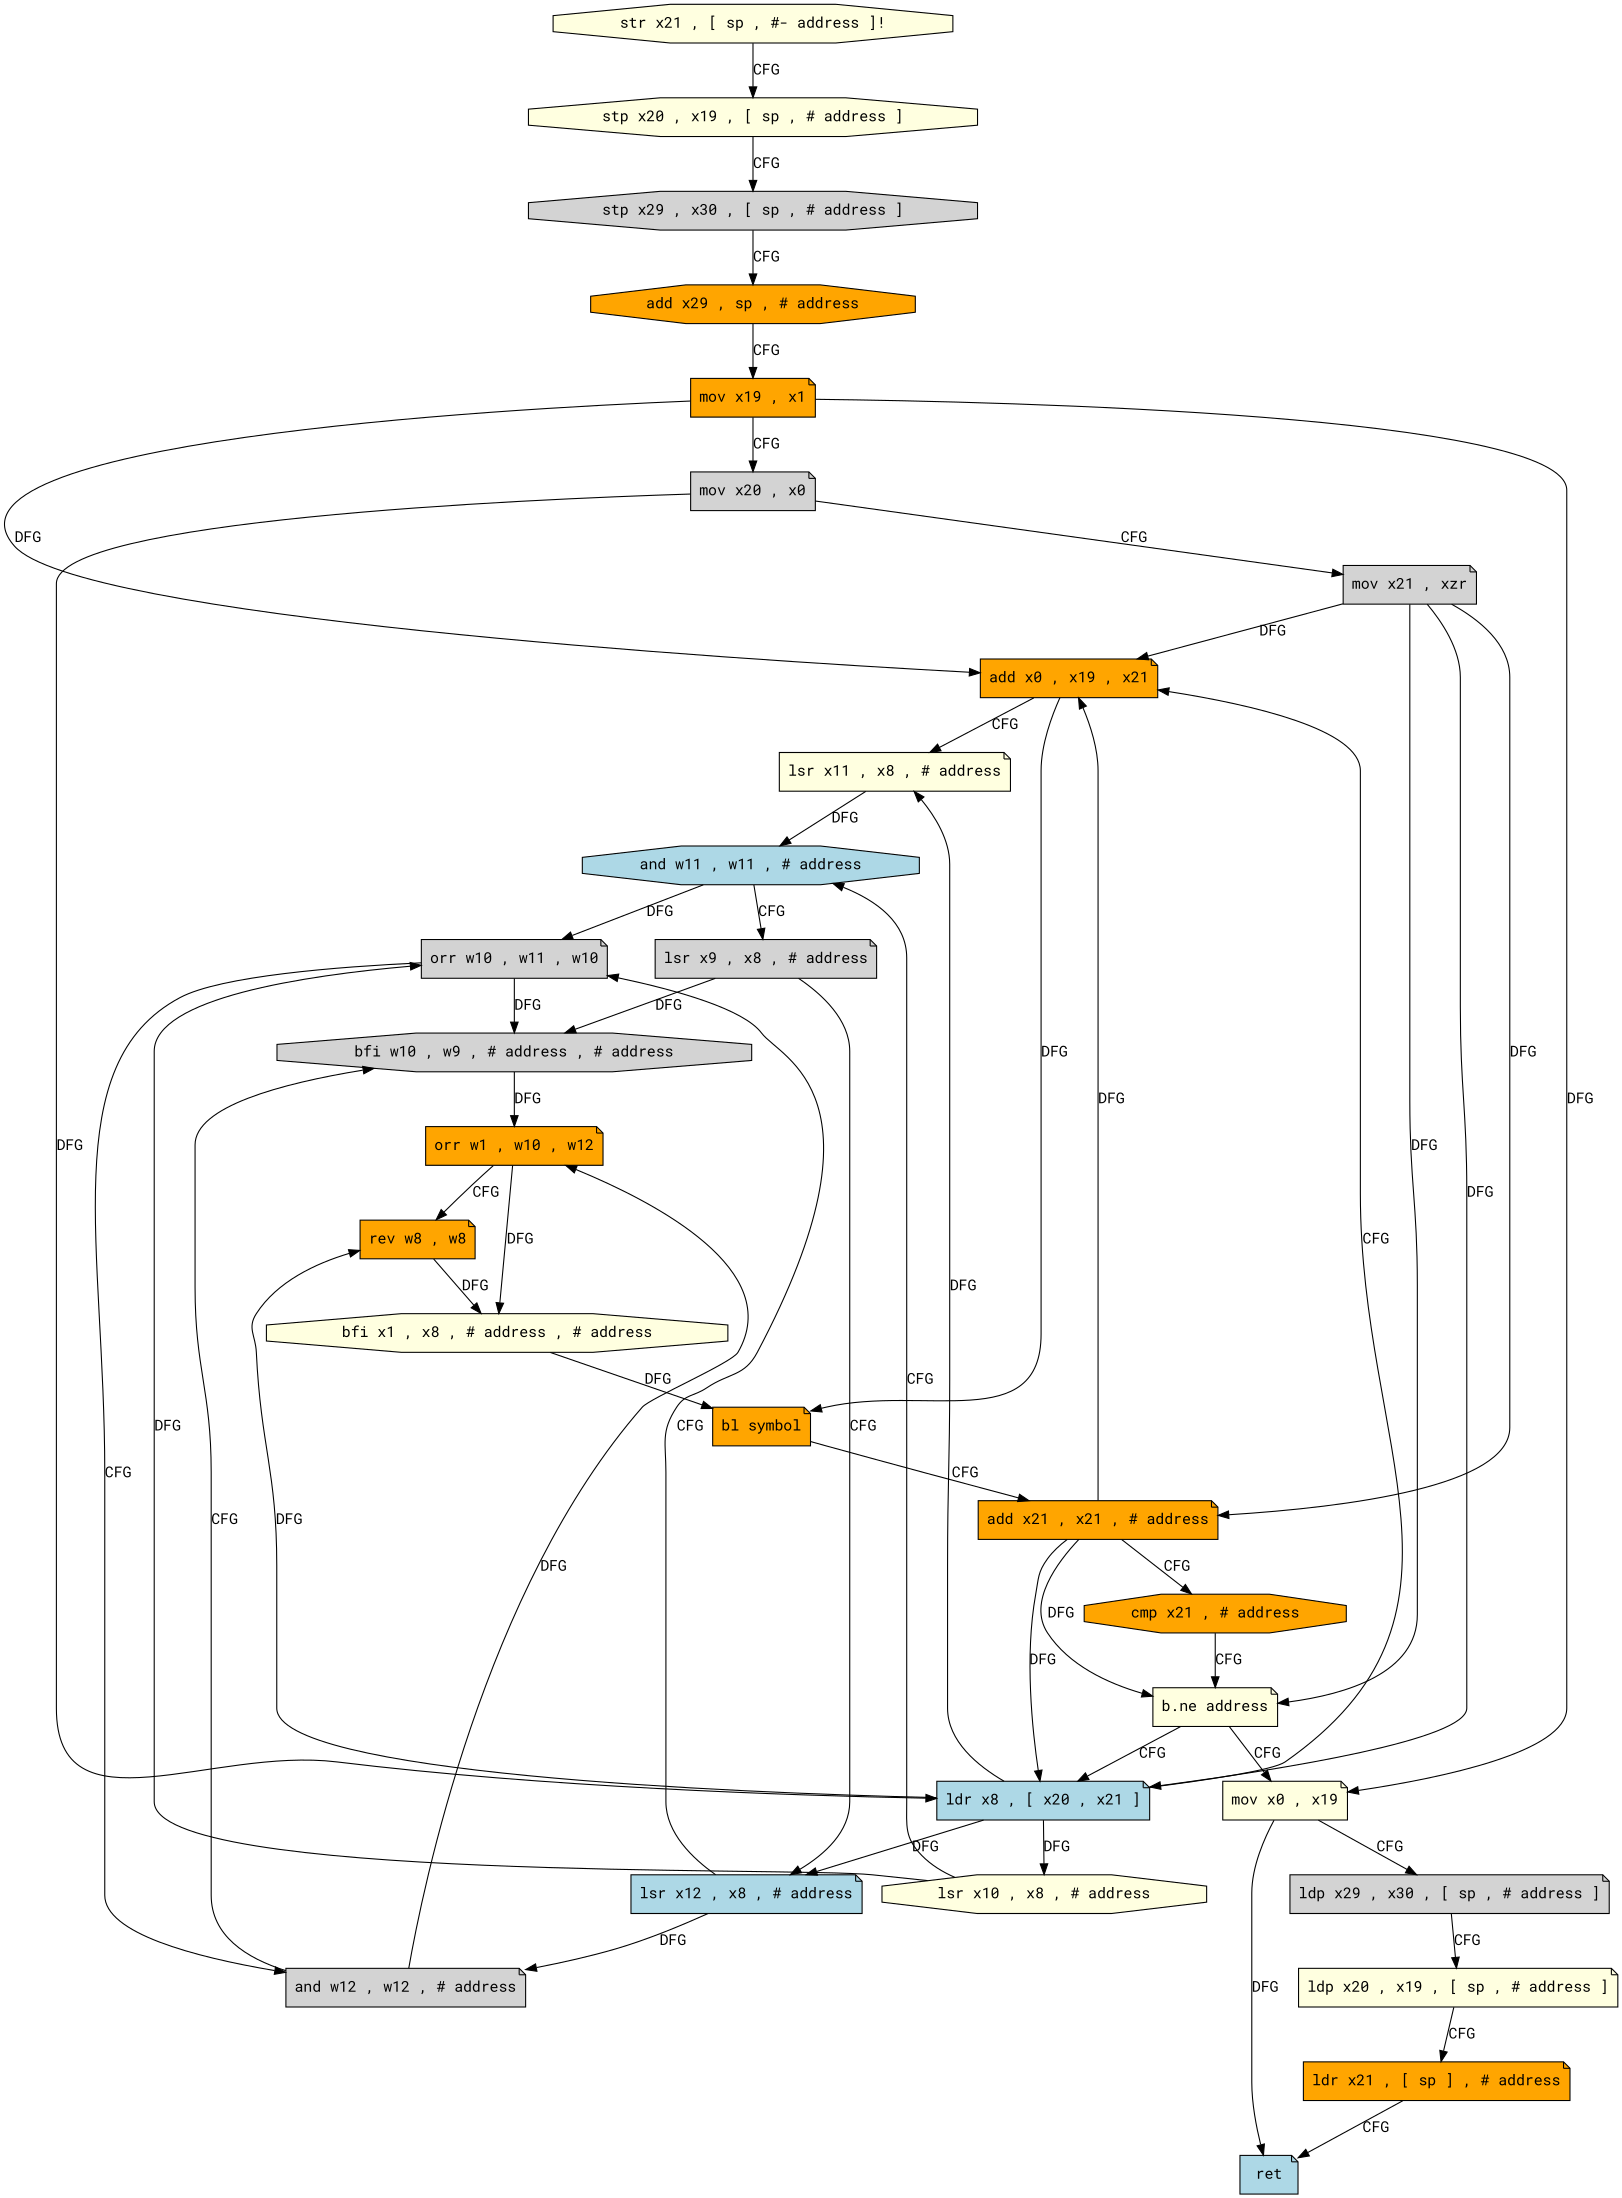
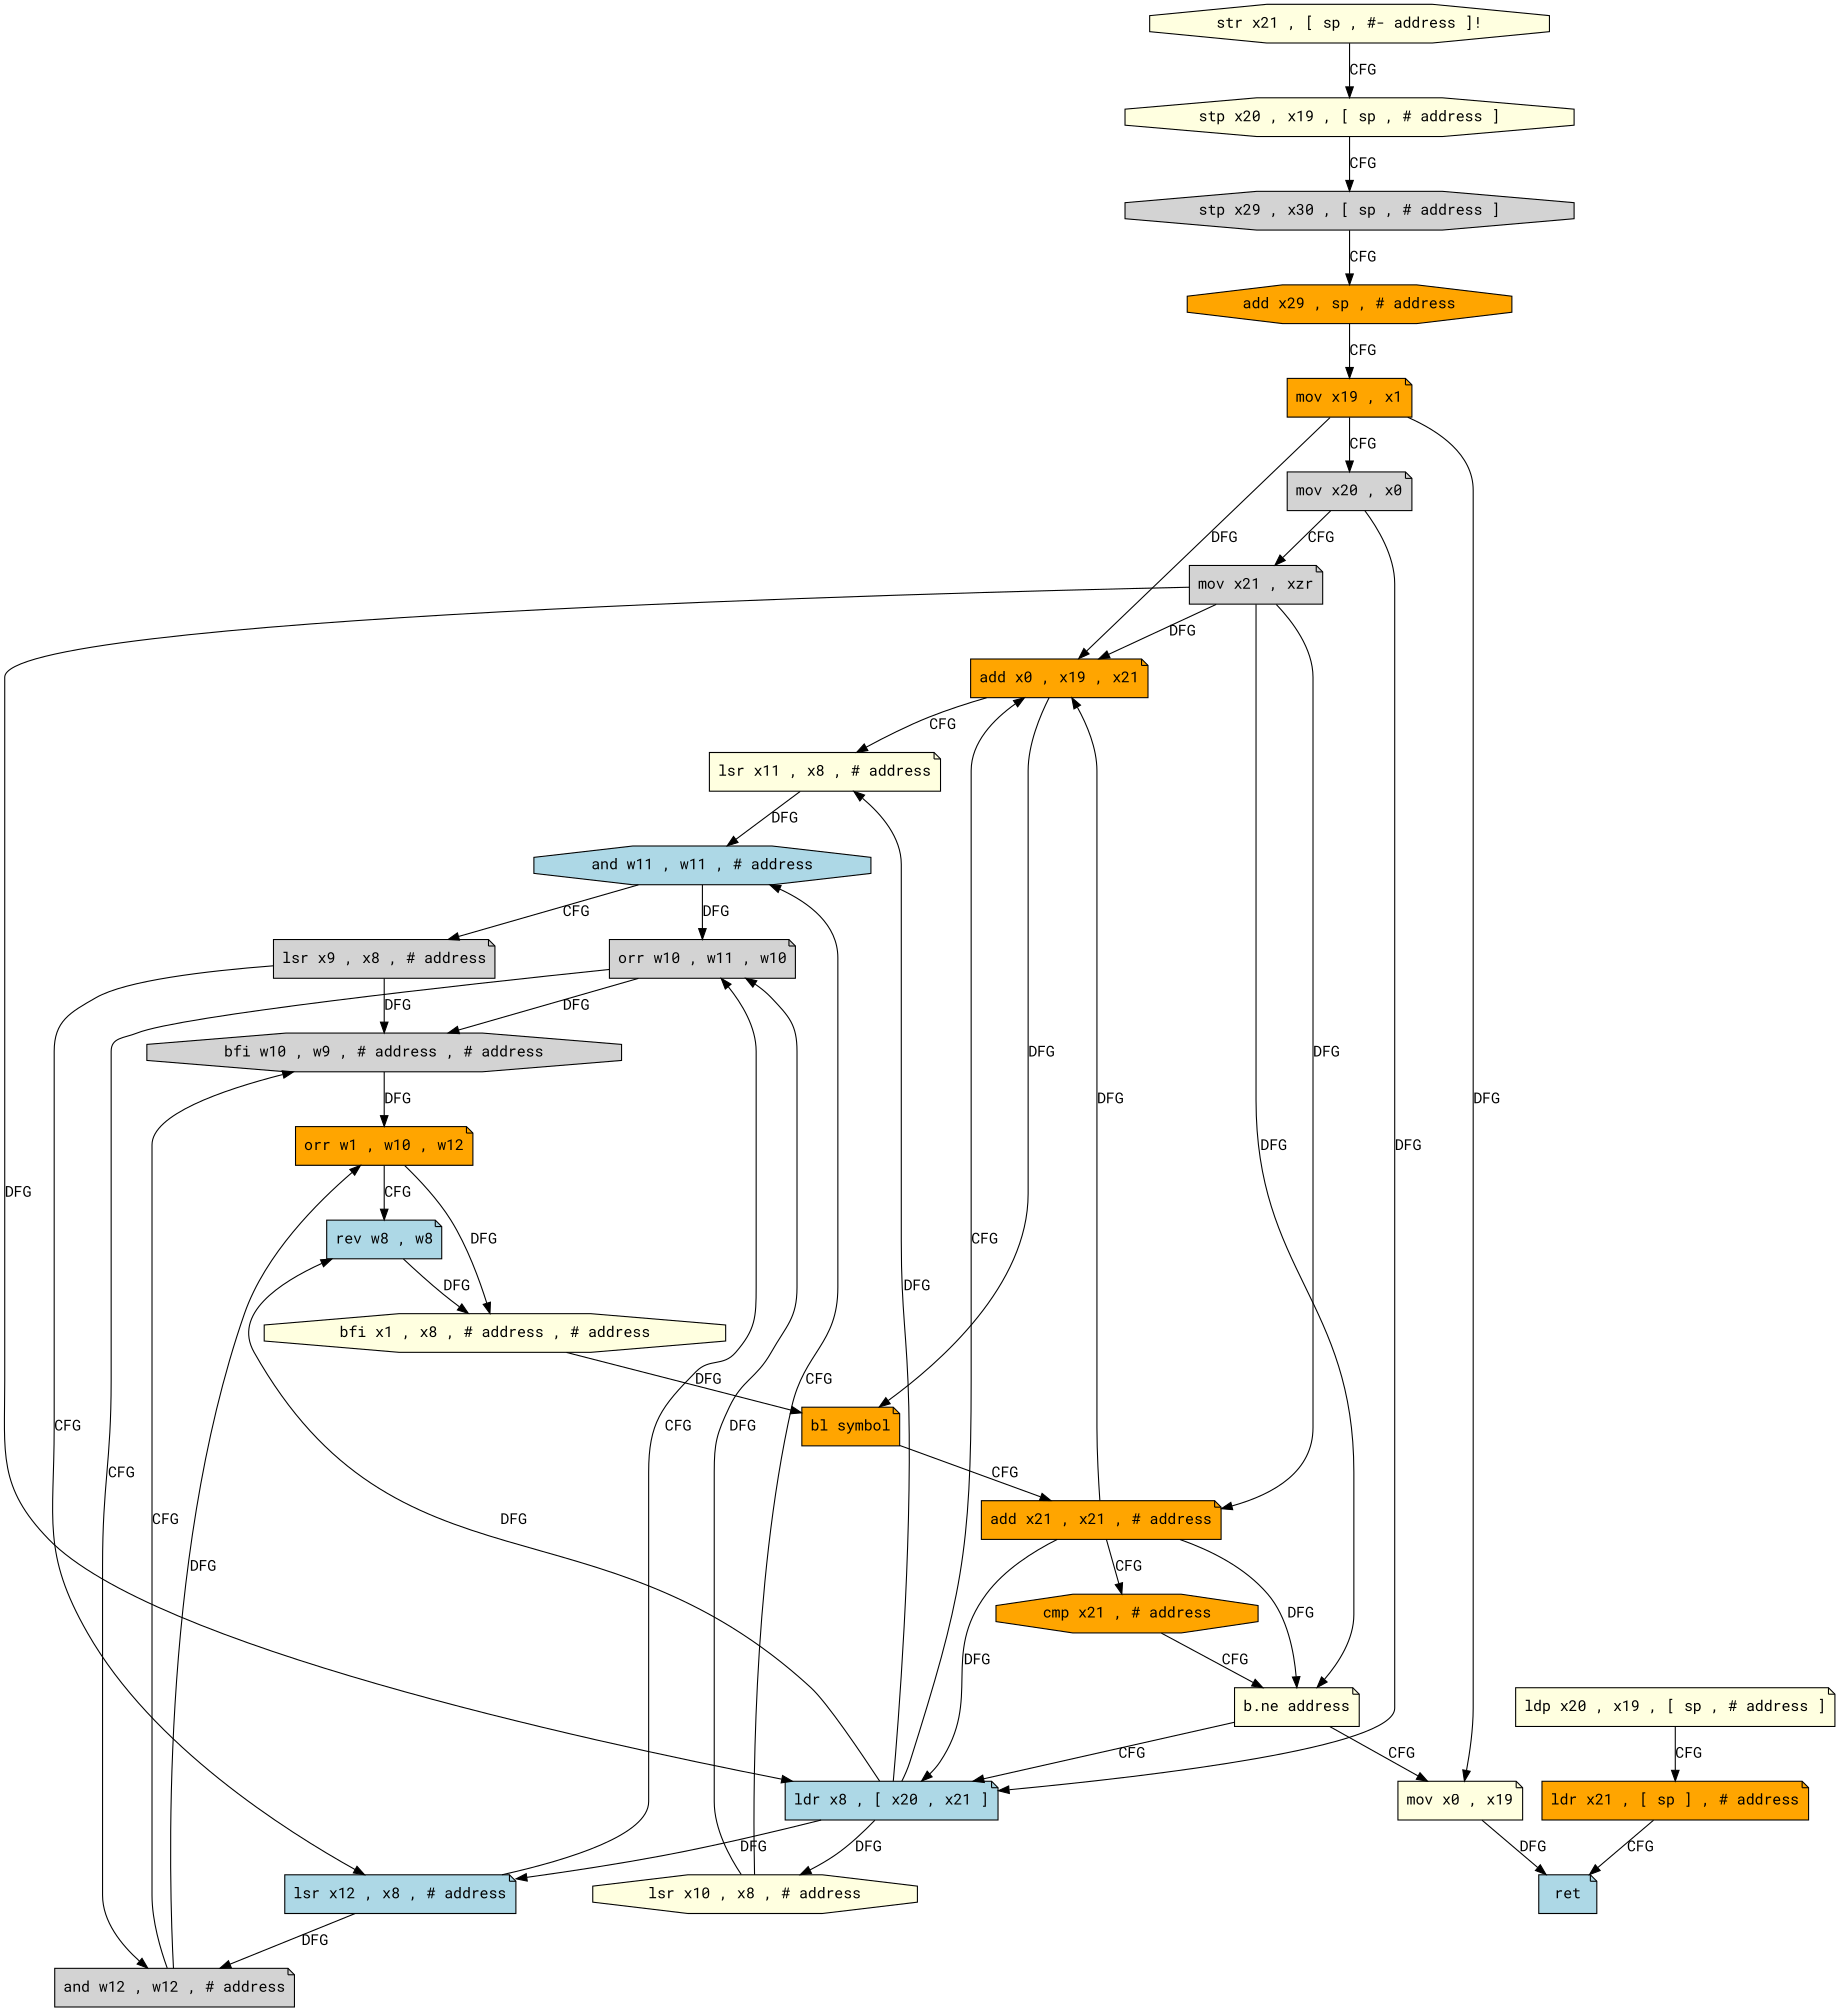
(418, 1239) -> (384, 1239)
(1450, 1894) -> none
